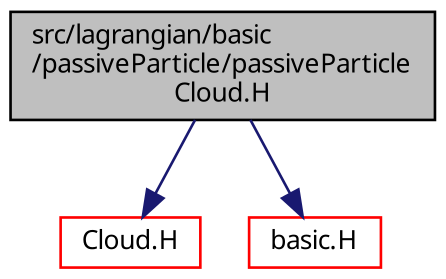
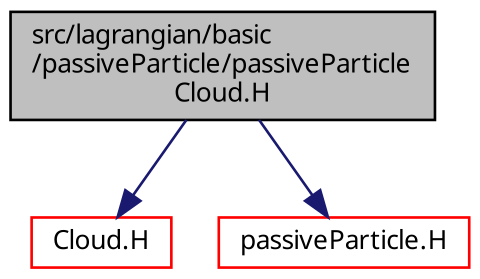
(315, 243) -> (344, 243)
